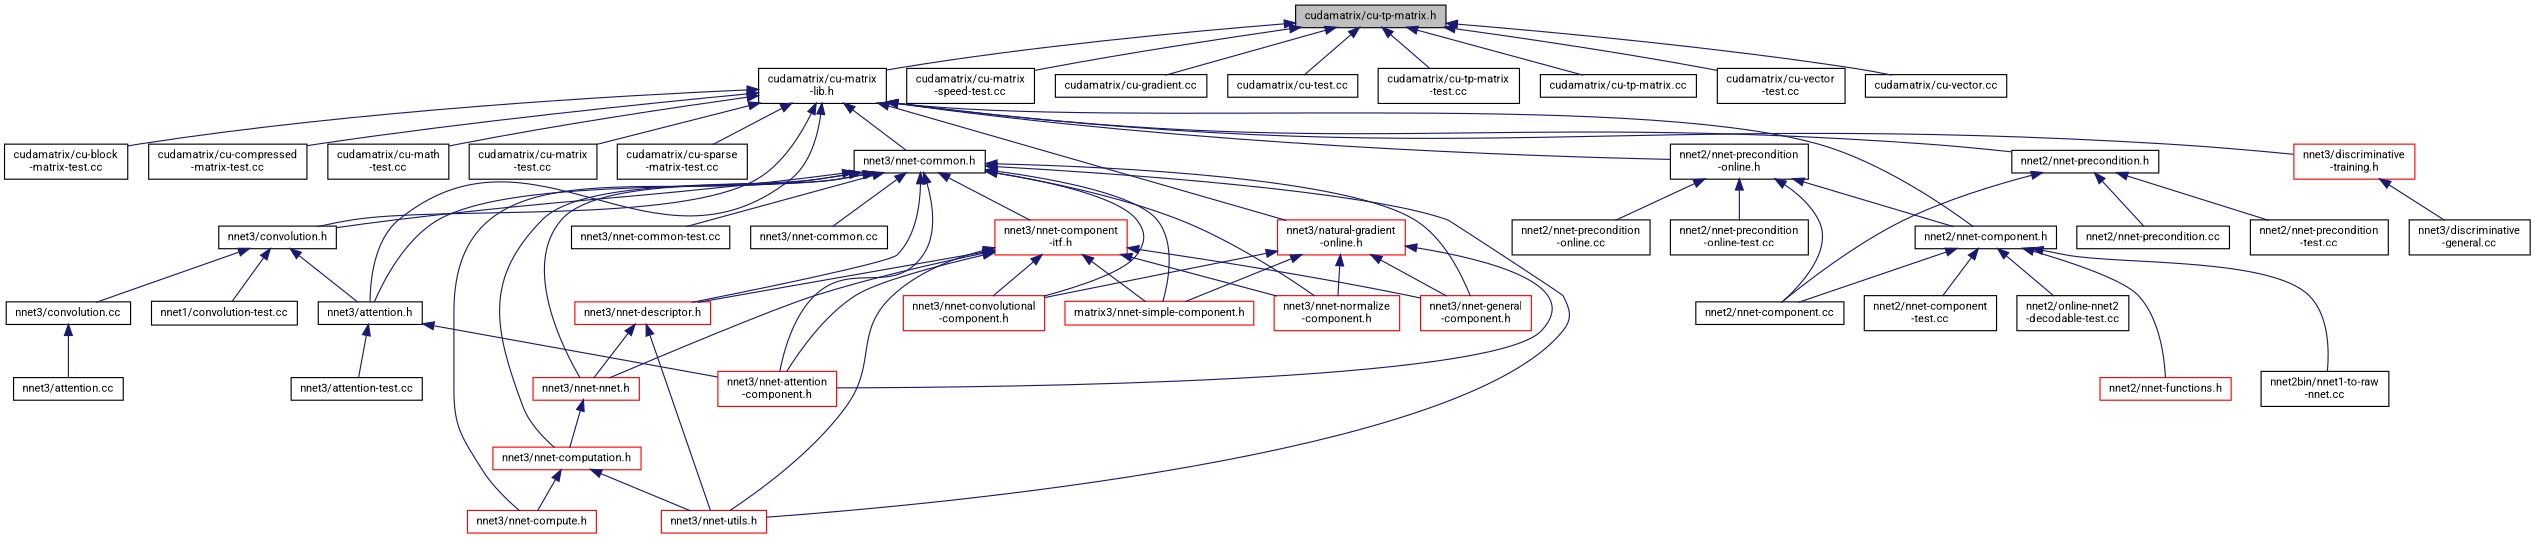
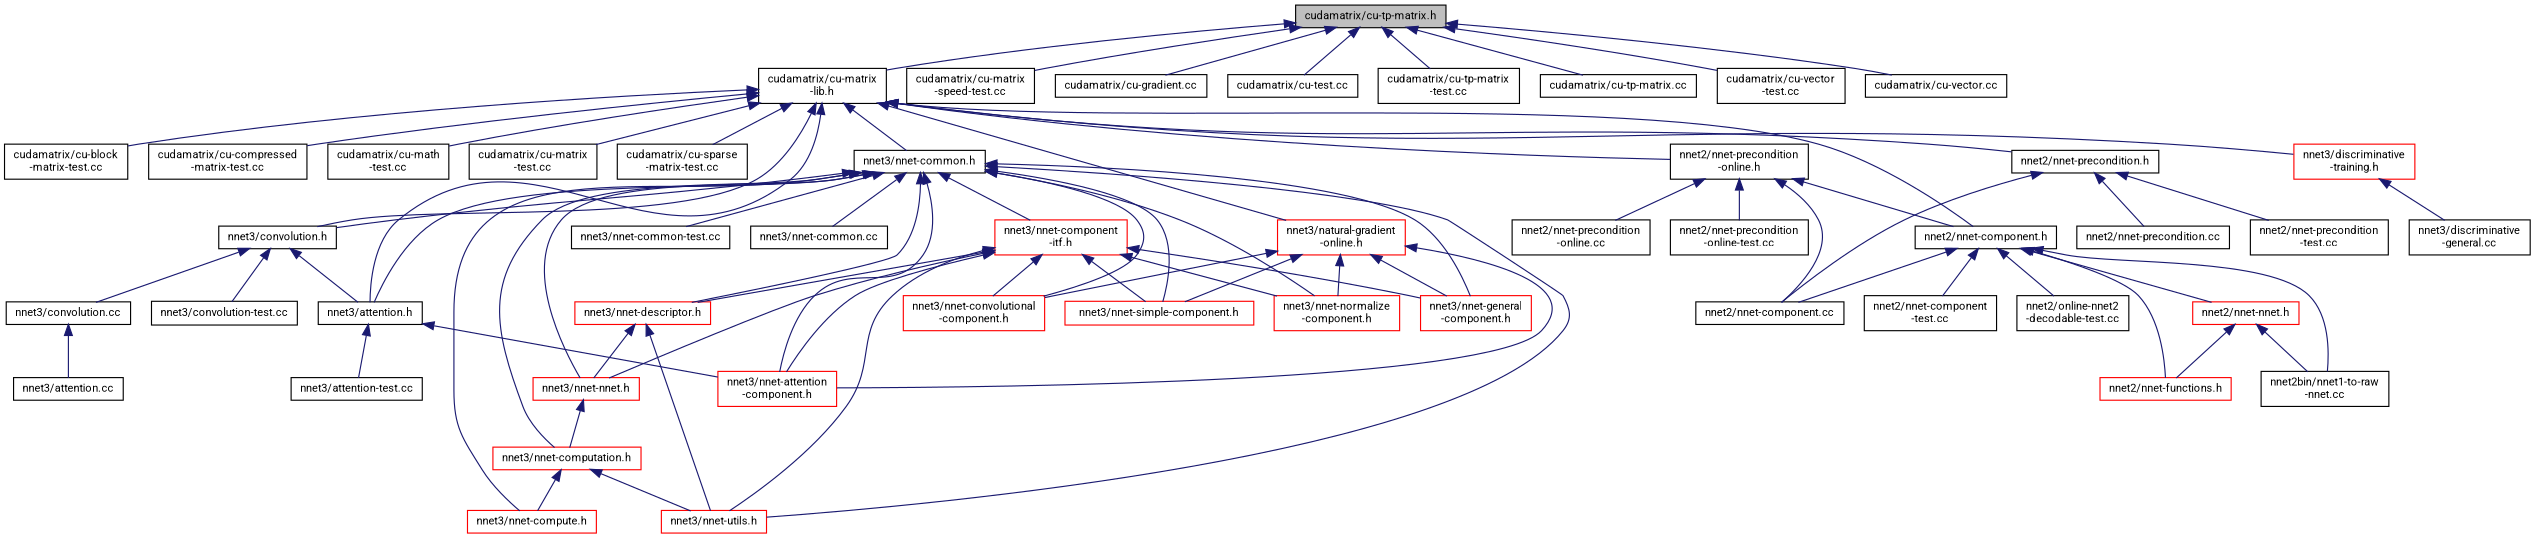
(224, 313) -> (224, 313)
(1159, 313) -> (1159, 313)
none -> (2246, 313)
